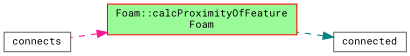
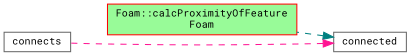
(84, 36) -> (197, 45)
